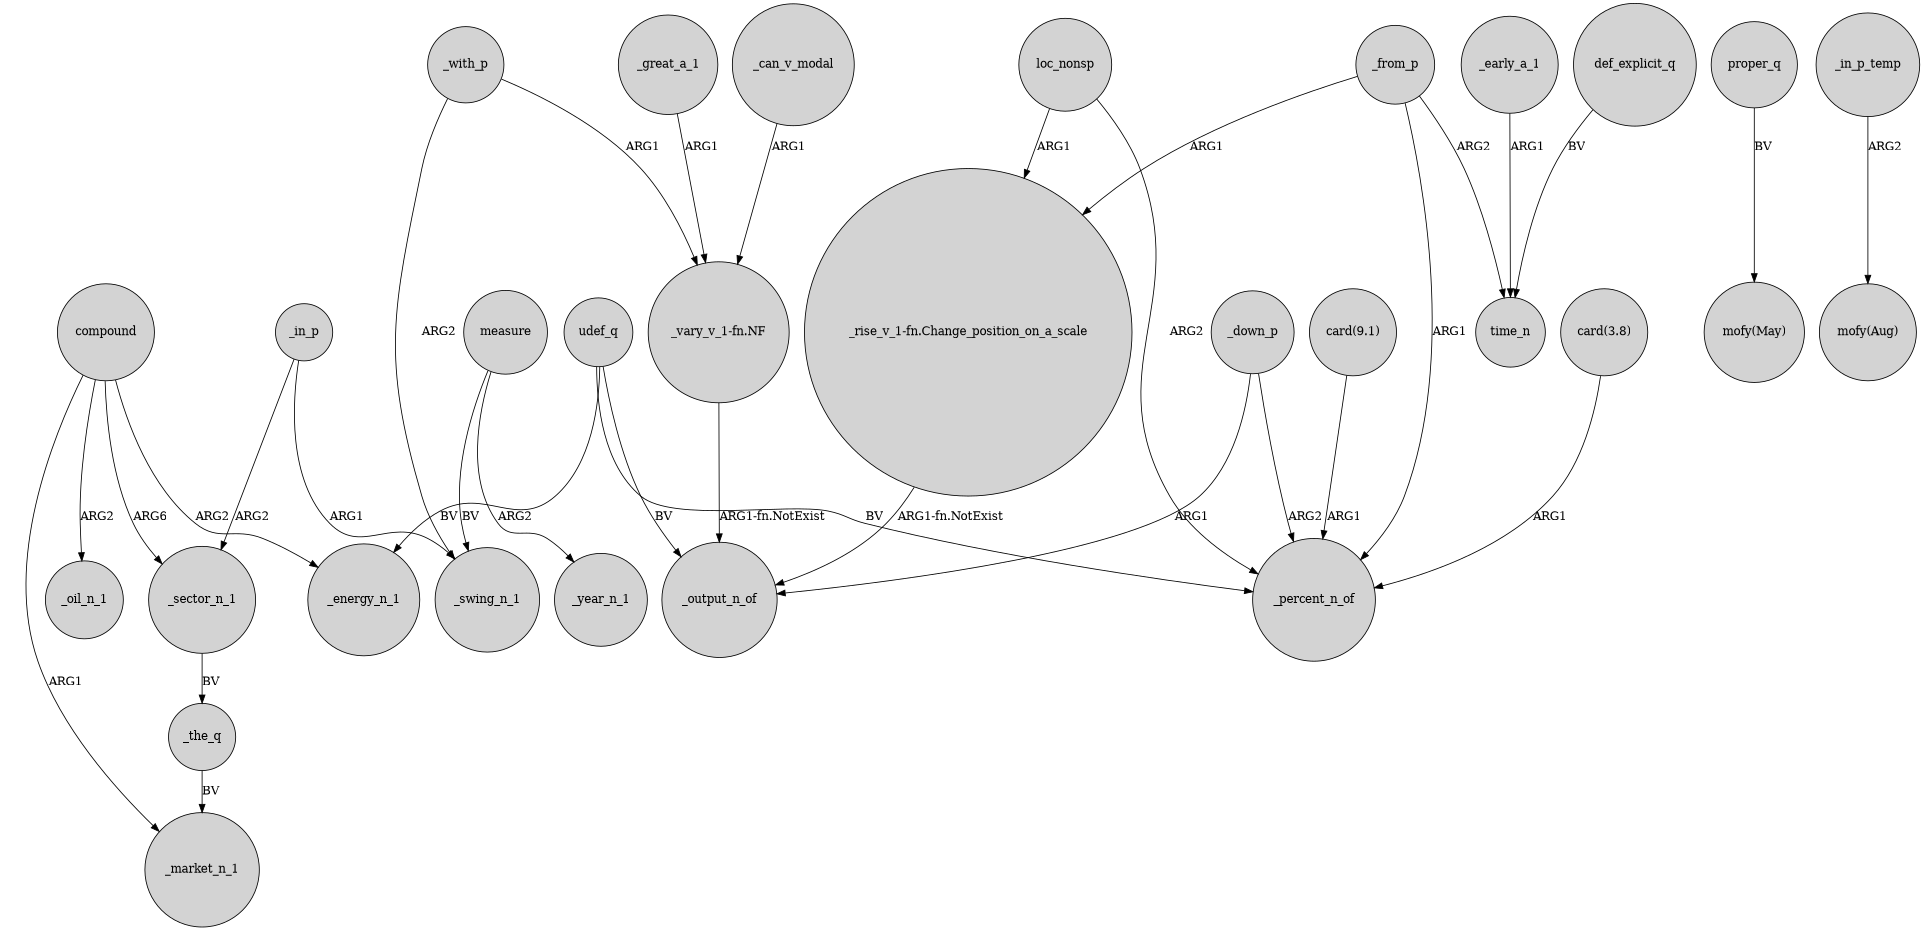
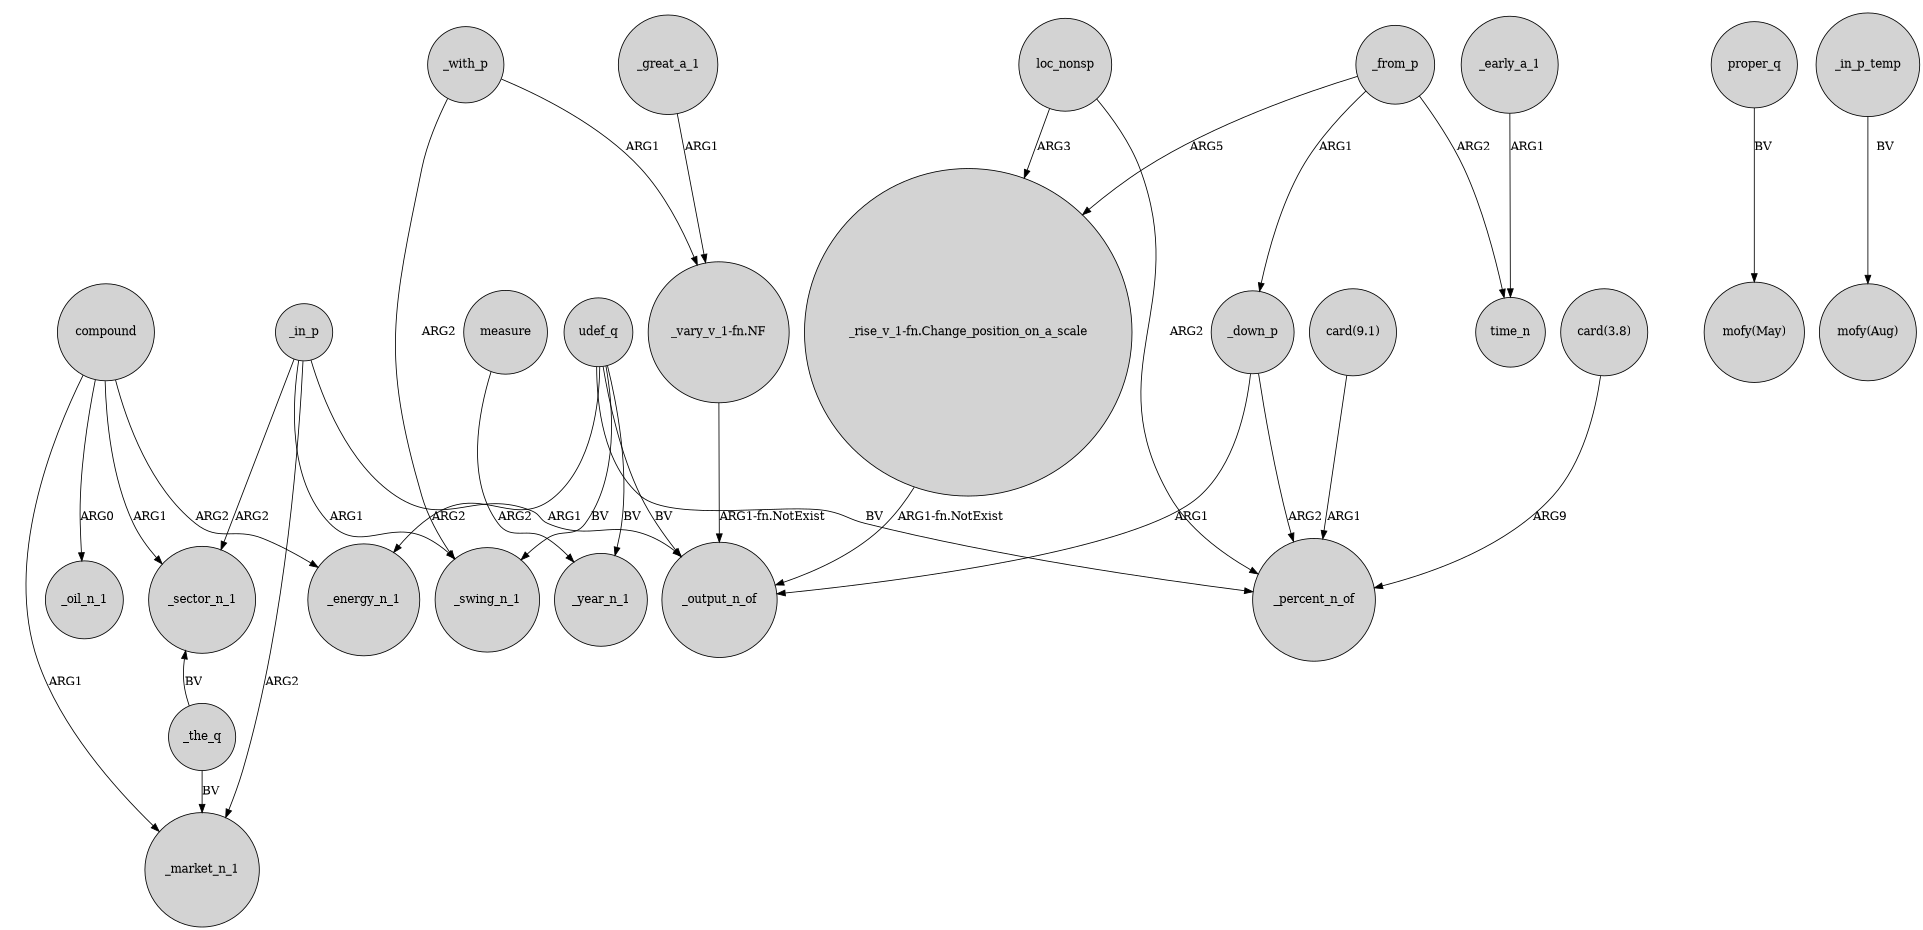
(793, 65) -> none
(1635, 65) -> none
(1054, 147) -> (1054, 147)
(1207, 147) -> (1207, 147)
(1885, 147) -> (1885, 147)
(1432, 335) -> (1297, 178)
(463, 455) -> (605, 480)
none -> (624, 488)
none -> (413, 505)
(97, 517) -> (97, 517)
(150, 517) -> (150, 517)
(449, 517) -> (449, 517)
(1550, 517) -> (1550, 517)
none -> (281, 588)
(202, 674) -> (184, 683)
